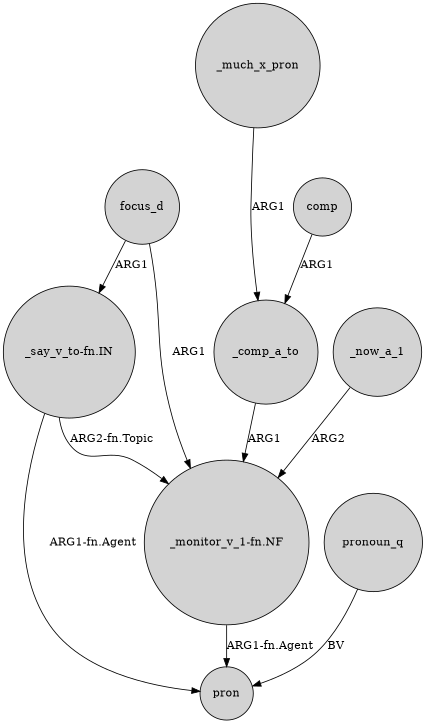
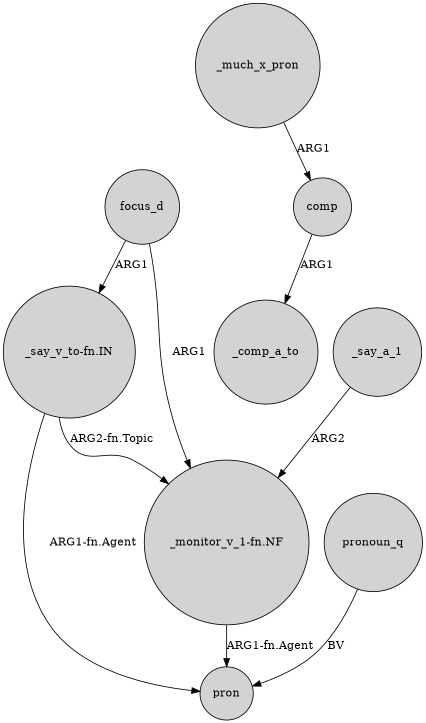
(251, 210) -> (295, 147)
(377, 352) -> (377, 352)
(250, 428) -> none
